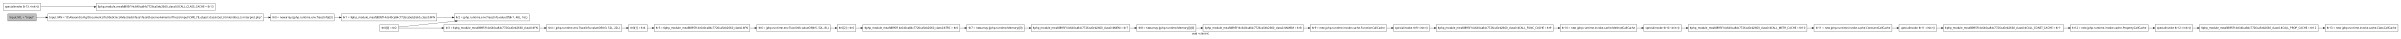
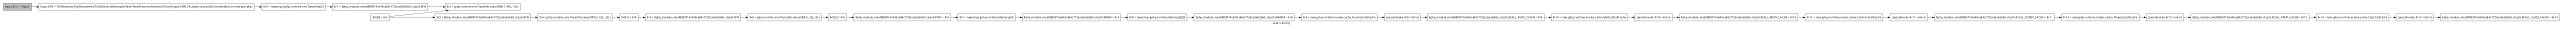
none -> (2392, 17)
